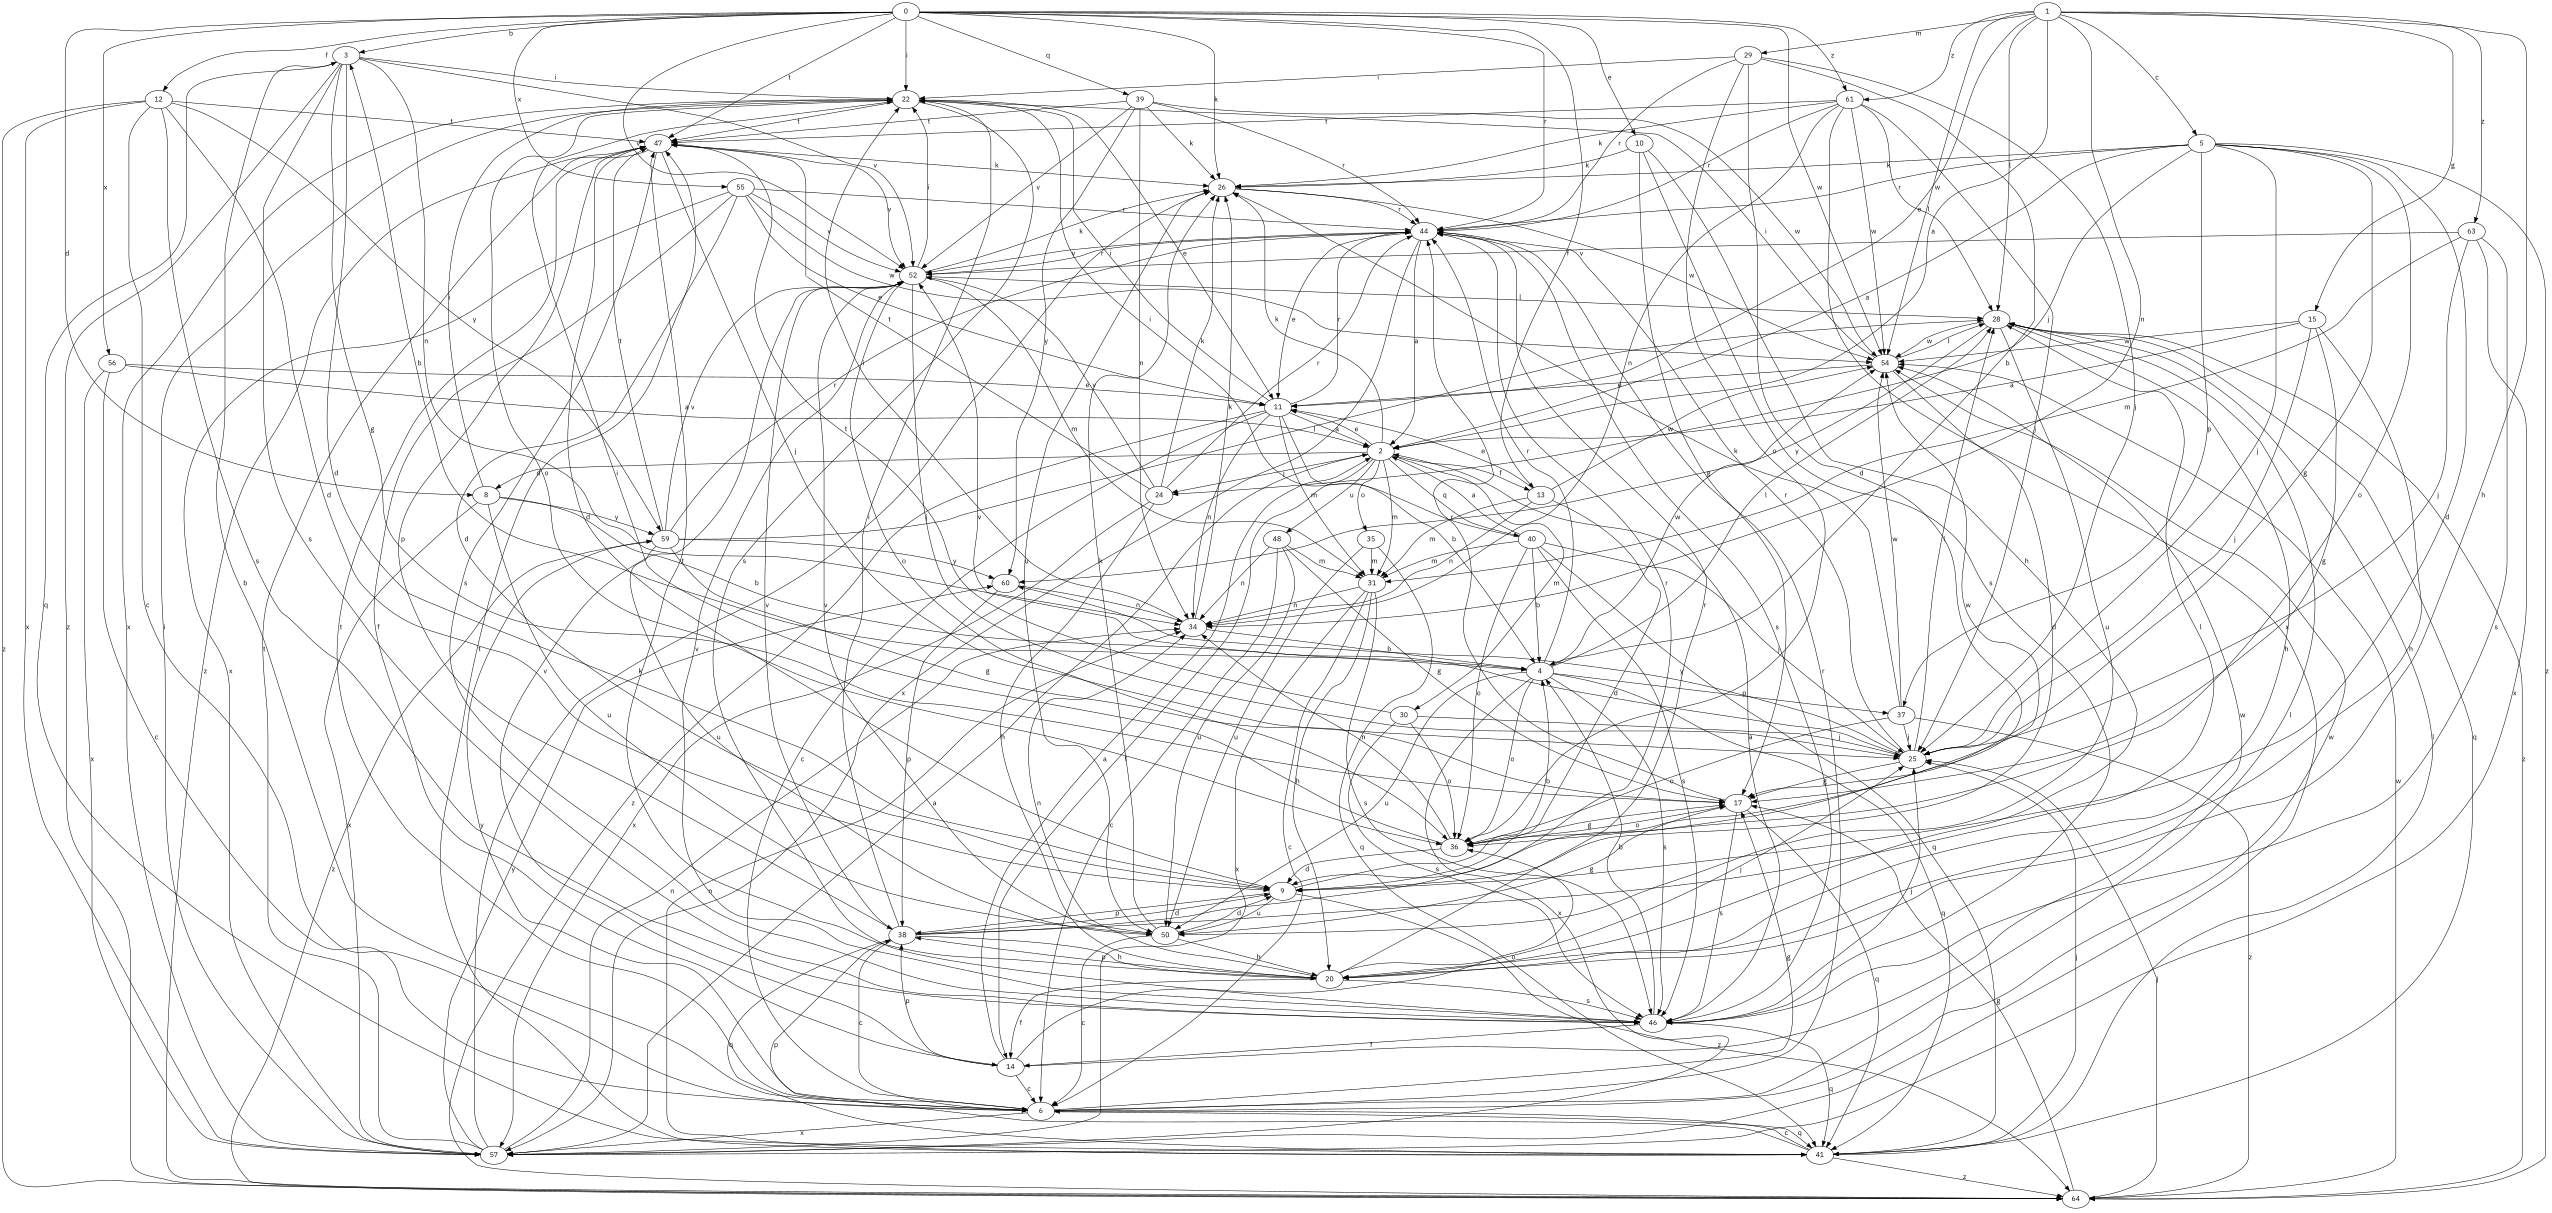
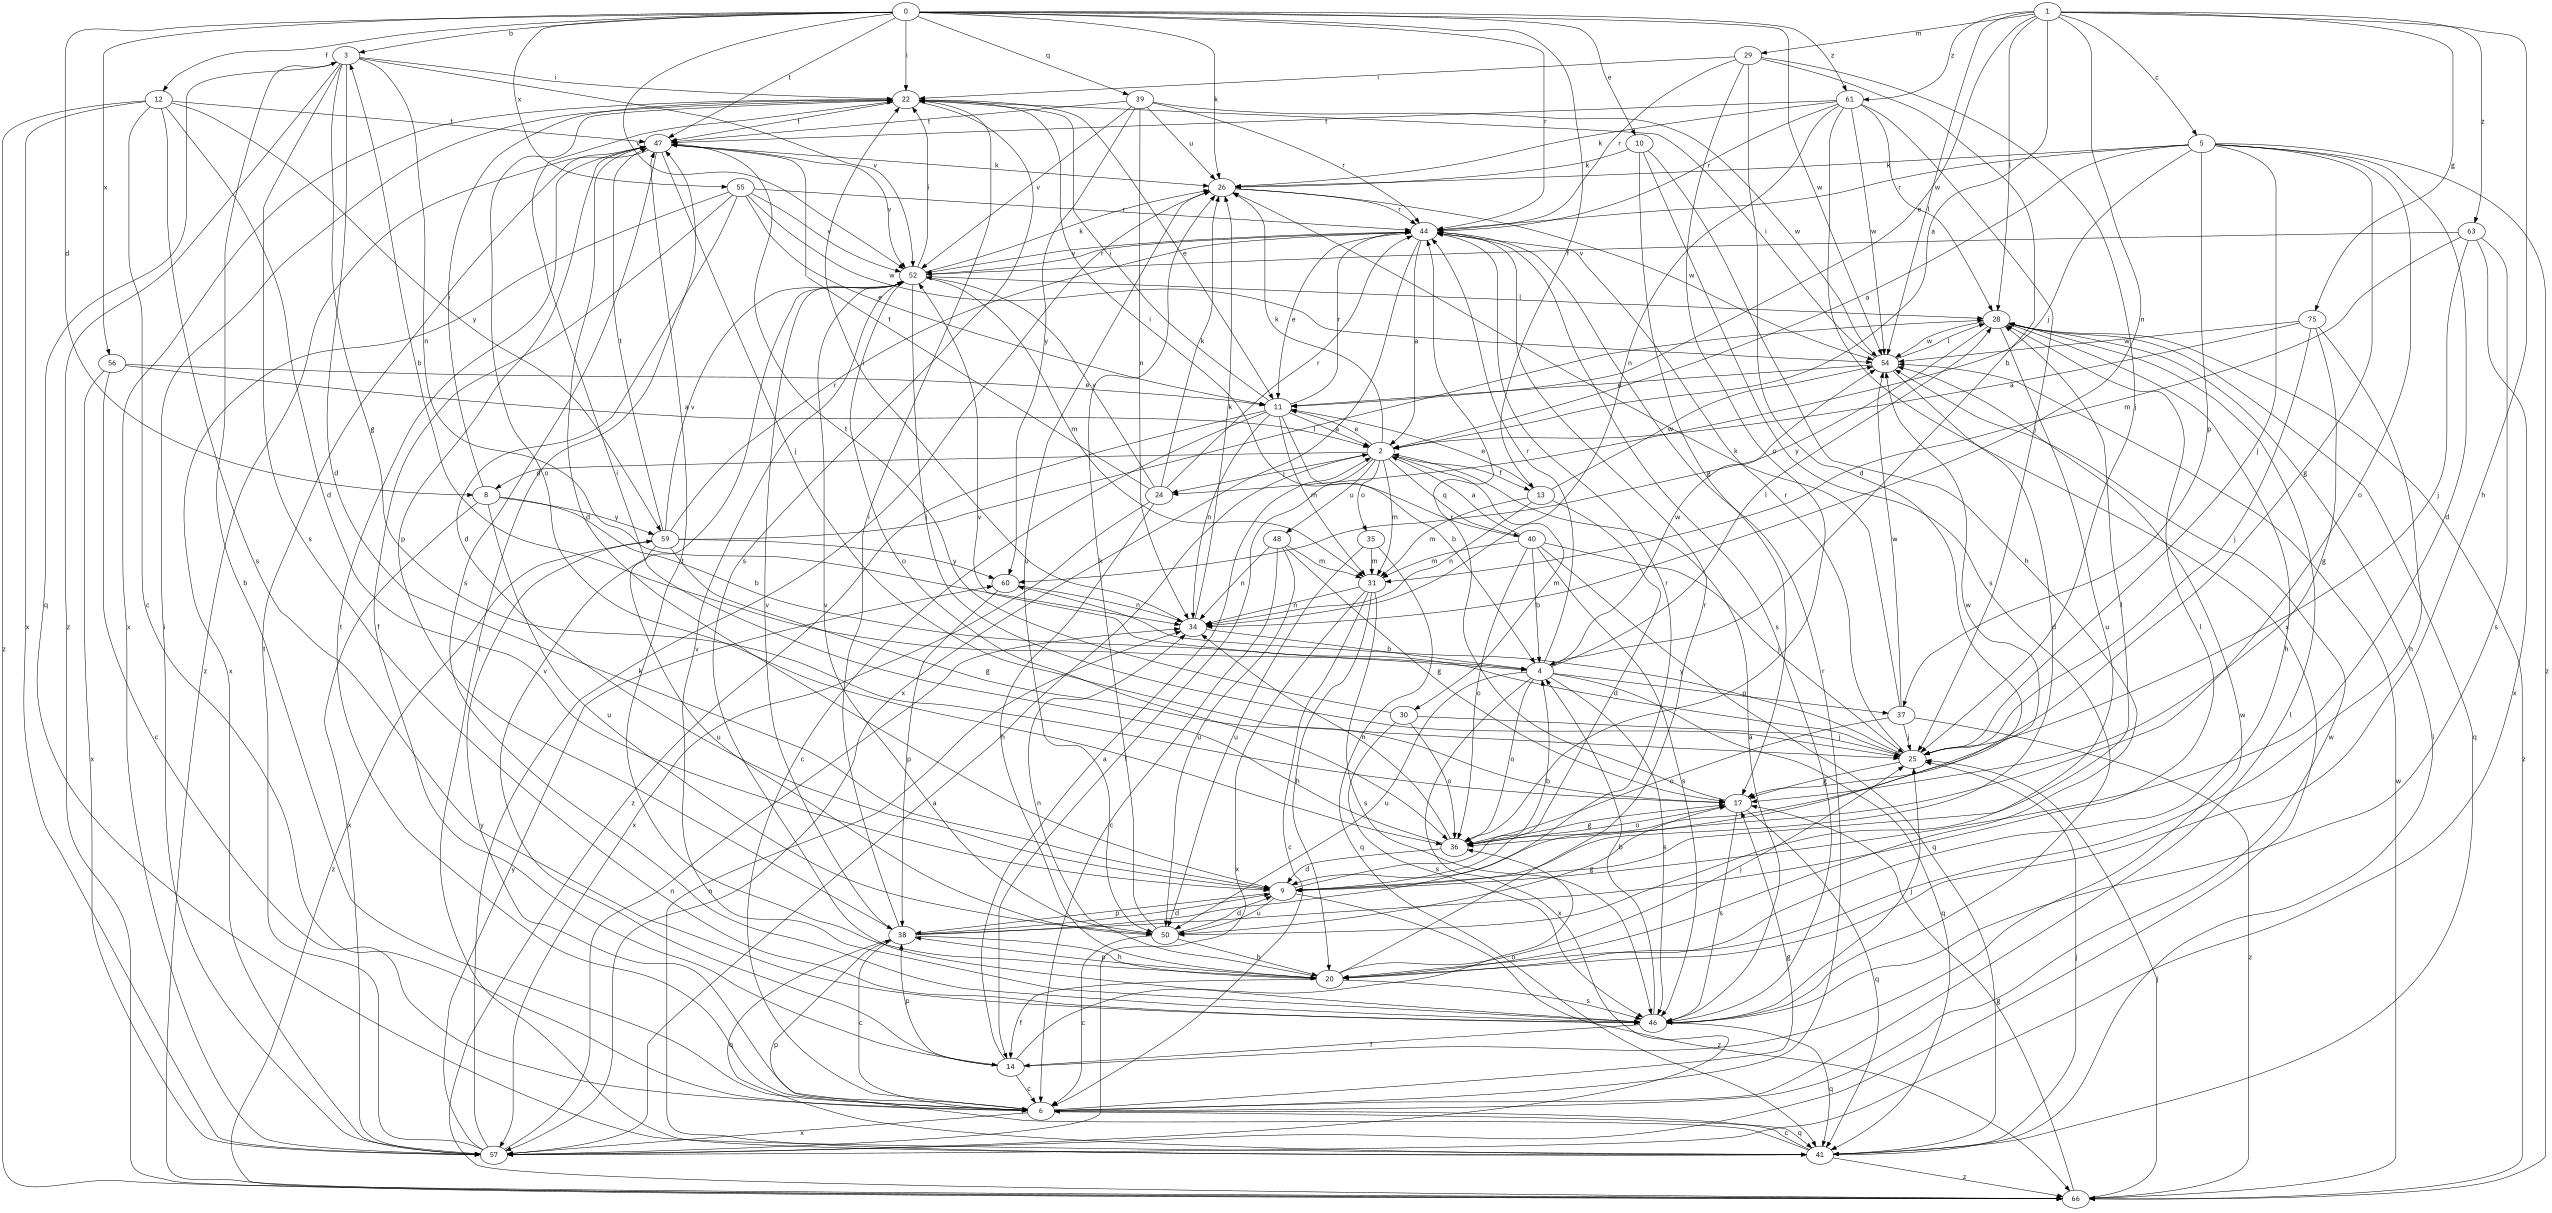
(1192, 144) -> (1192, 144)
(2312, 320) -> (2312, 320)
(1940, 550) -> (1940, 818)
(2076, 1199) -> (2076, 1199)
